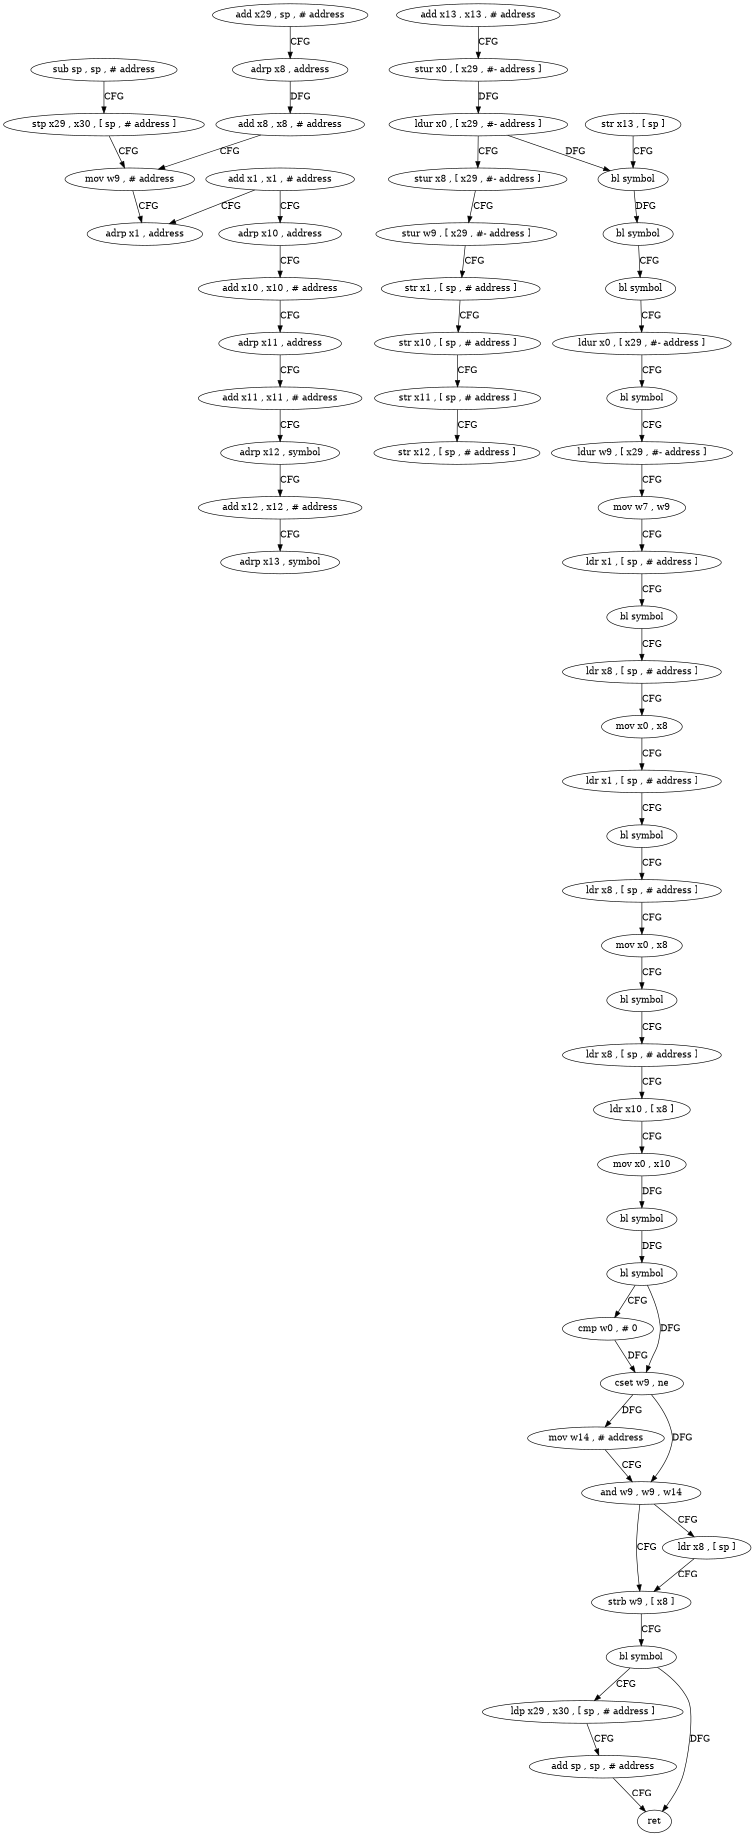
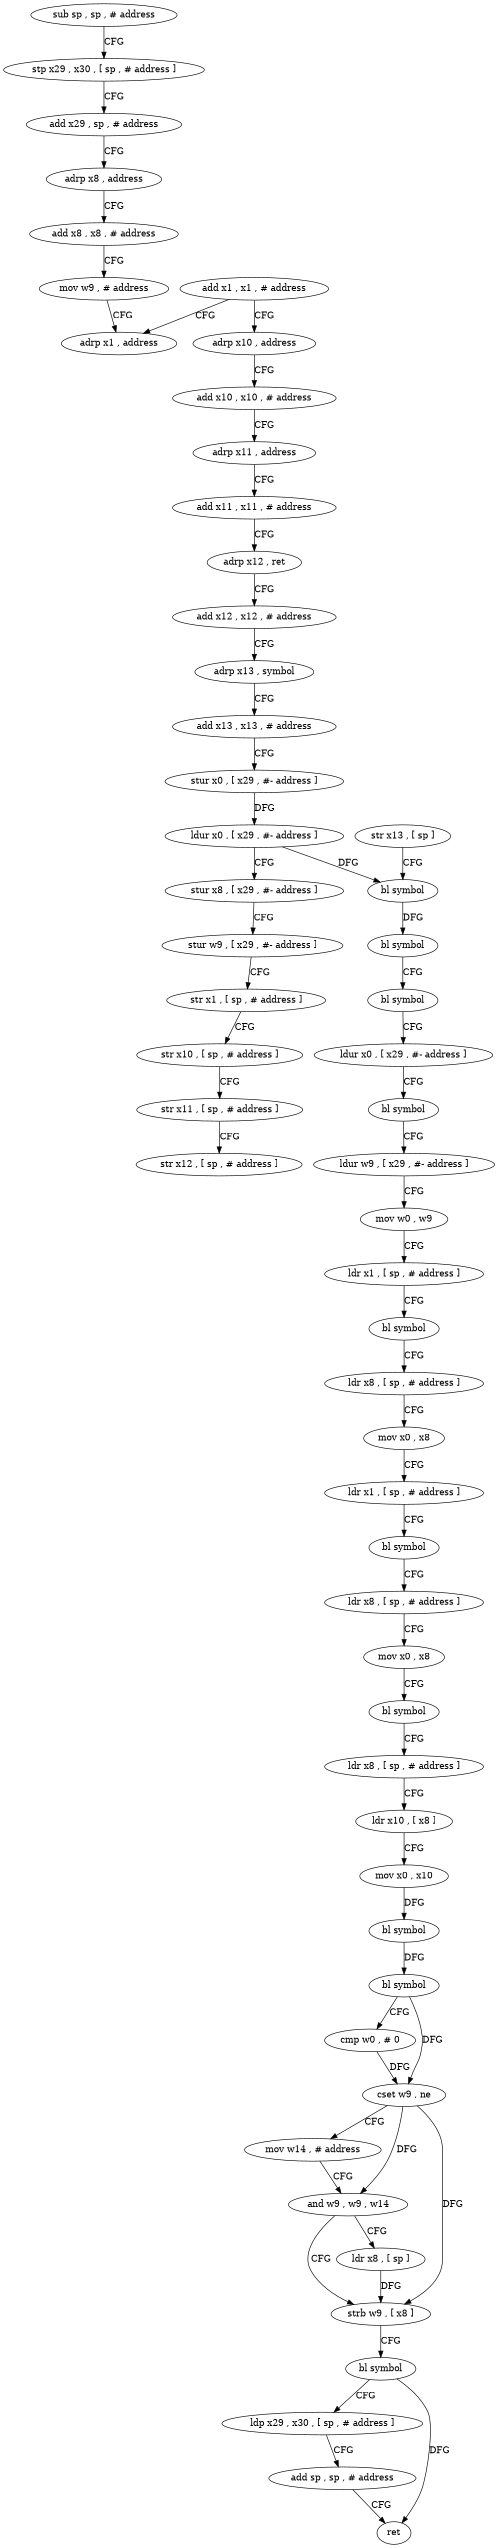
(301, 97) -> (114, 207)
(115, 149) -> (104, 94)
(280, 453) -> (254, 562)
(642, 508) -> (404, 1219)
none -> (254, 696)
(632, 1411) -> (375, 2122)
(688, 1575) -> (391, 2287)
none -> (442, 2206)
